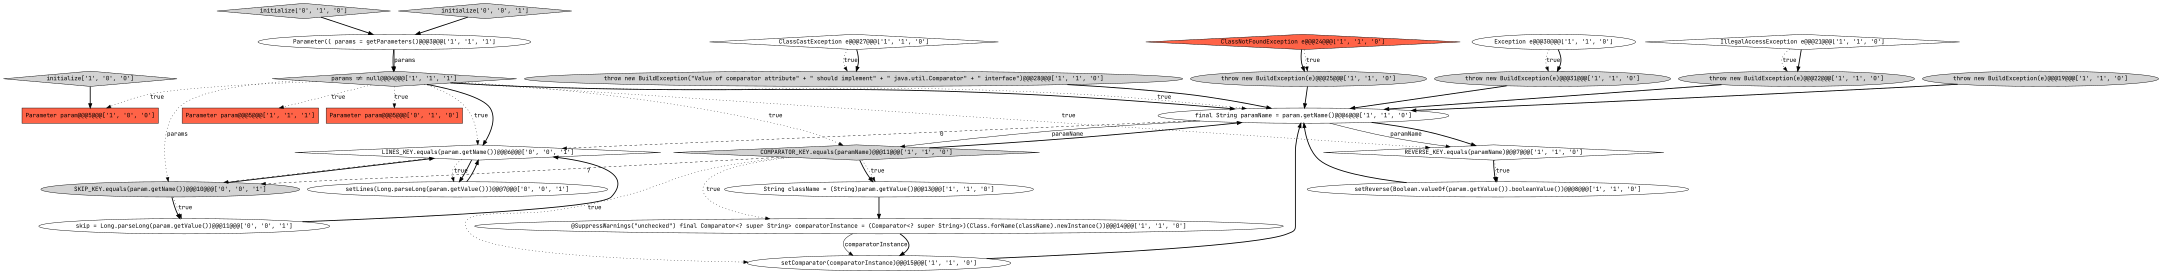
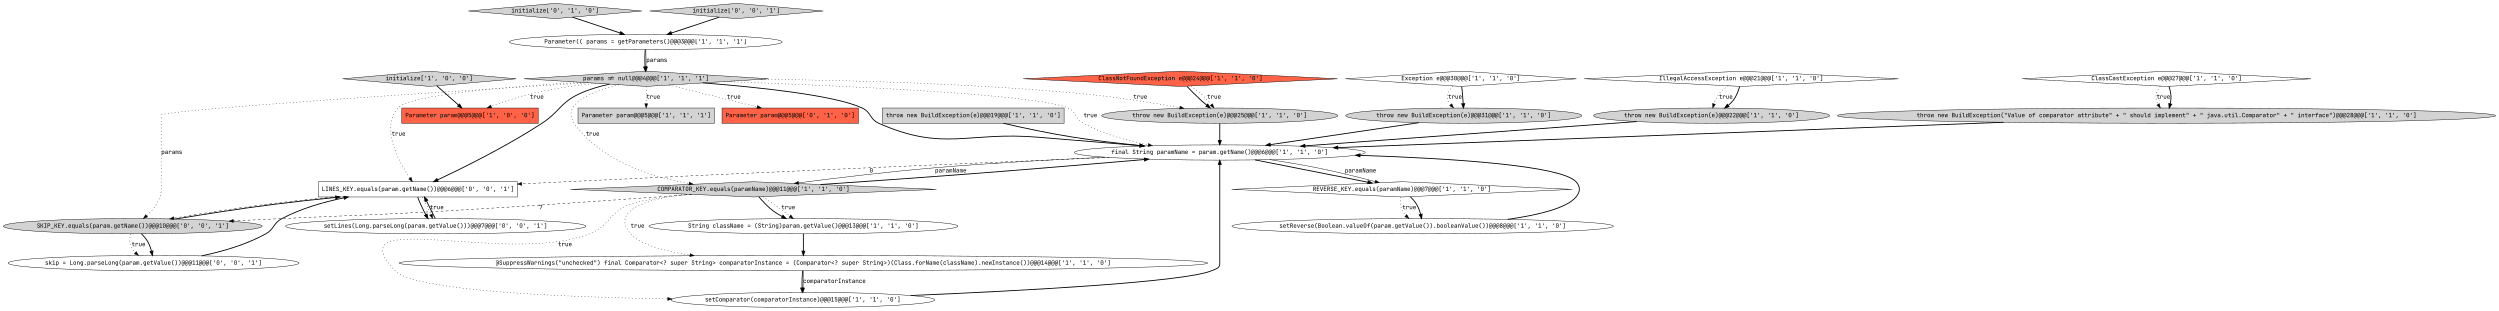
(1554, 42) -> (1461, 79)
(2041, 79) -> (973, 116)
(939, 115) -> (971, 86)
(250, 116) -> (646, 116)
(478, 152) -> (418, 189)
